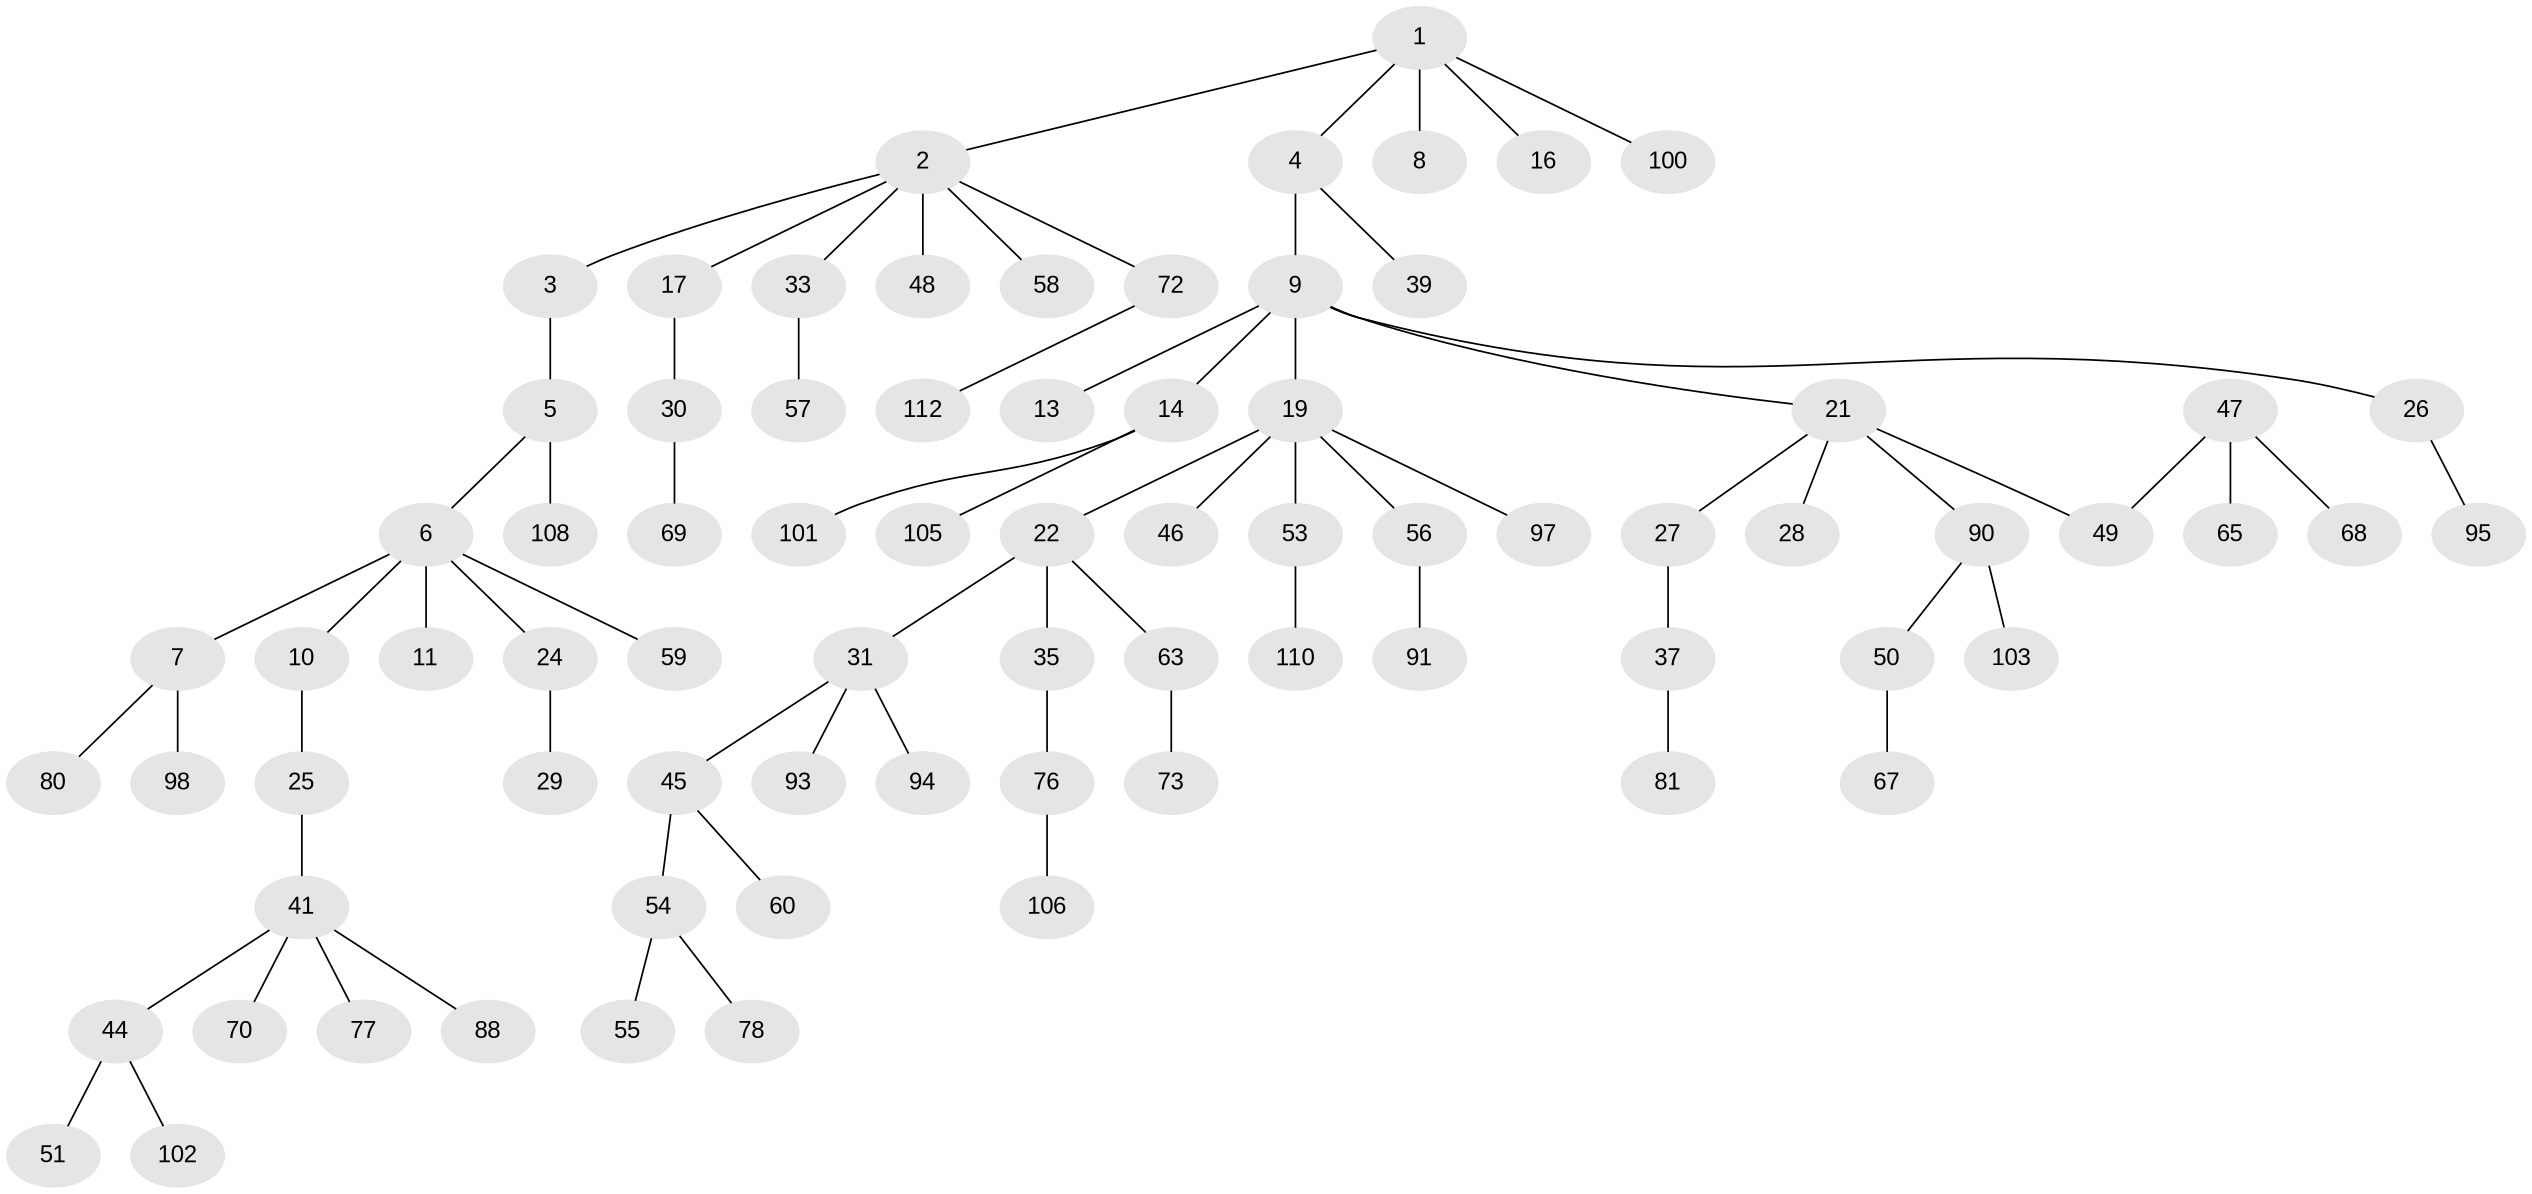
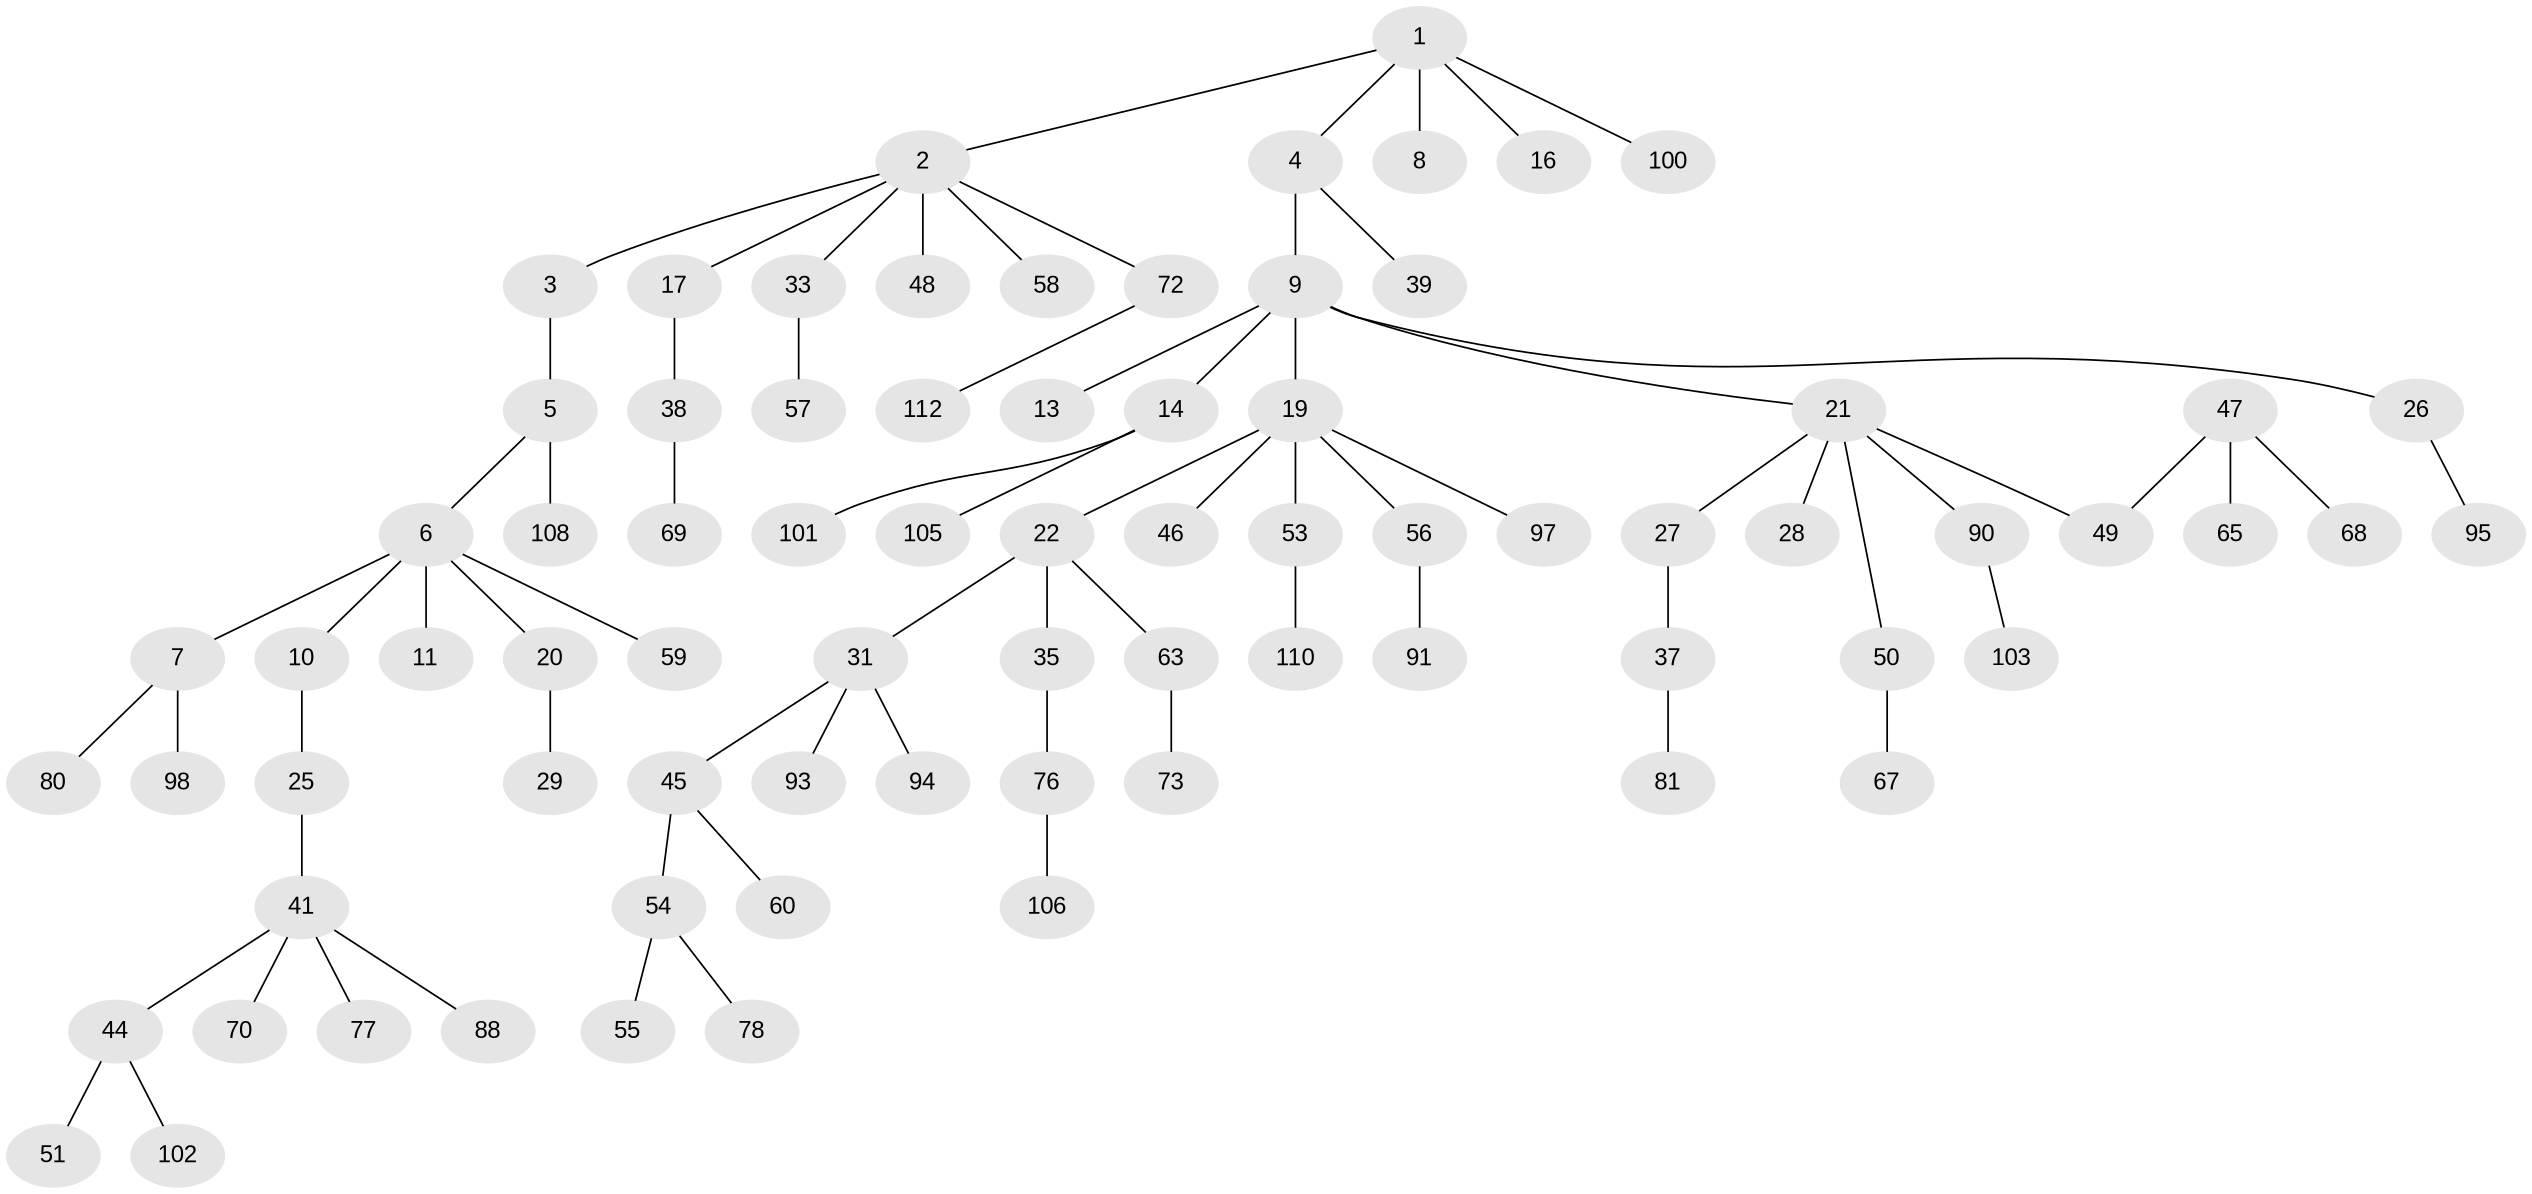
(674, 411) -> (674, 411)
(1935, 597) -> (1863, 535)
(550, 659) -> (550, 659)
